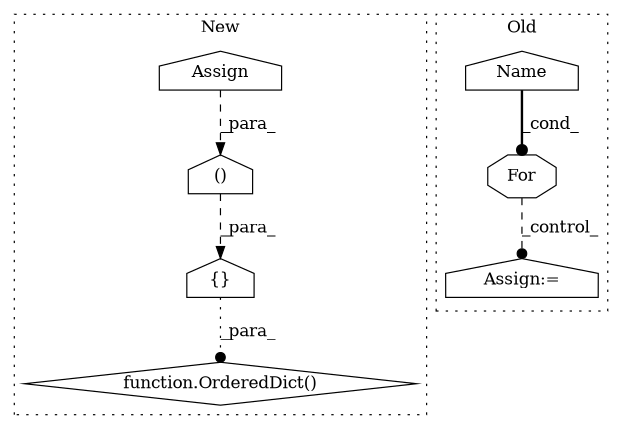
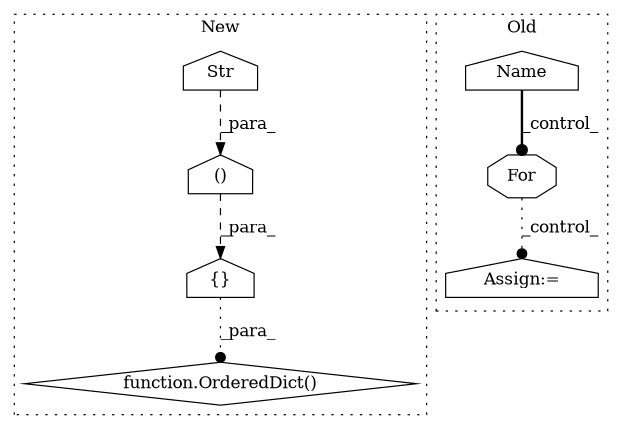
(220, 73) -> (220, 73)
(551, 125) -> (560, 125)
(522, 223) -> (522, 223)
